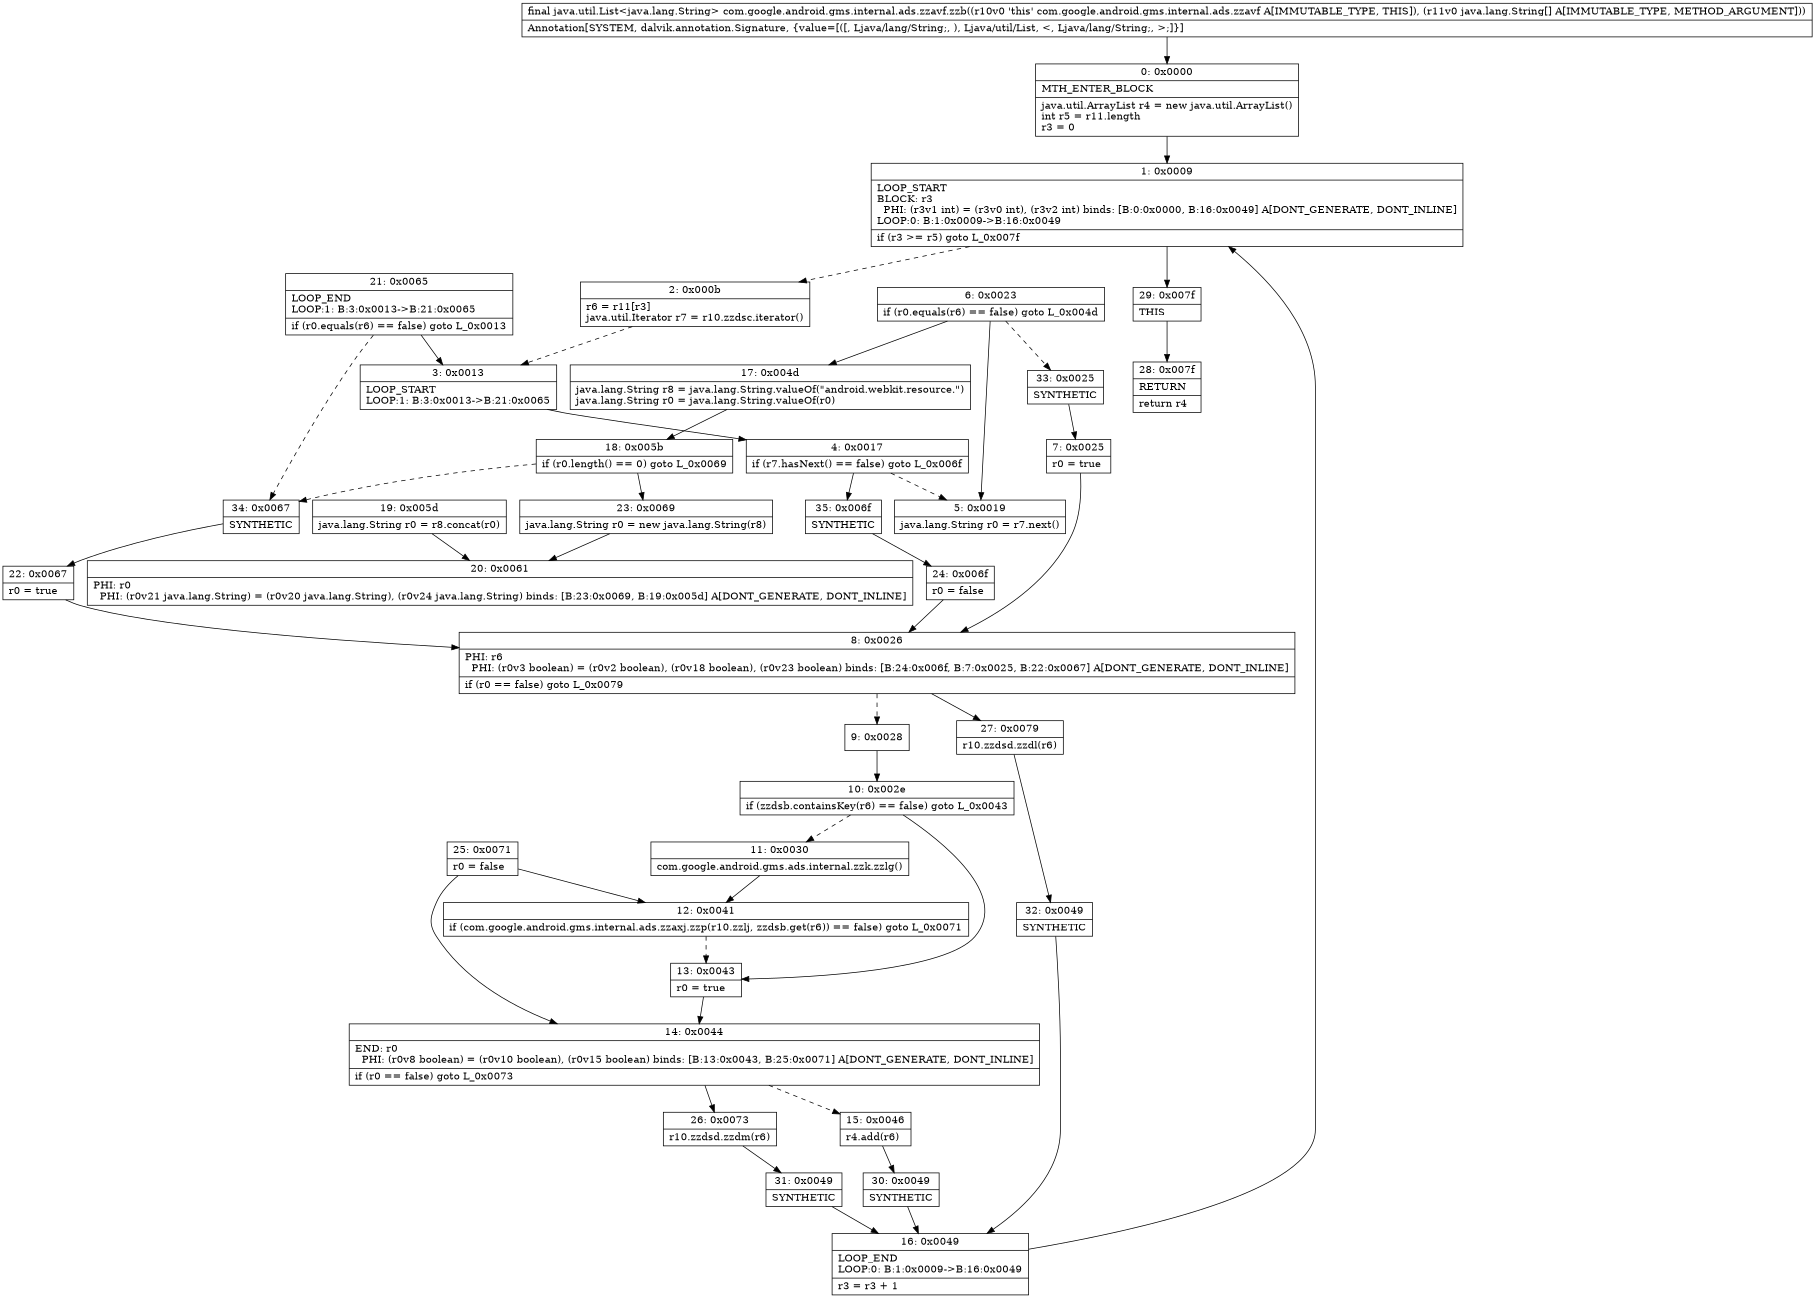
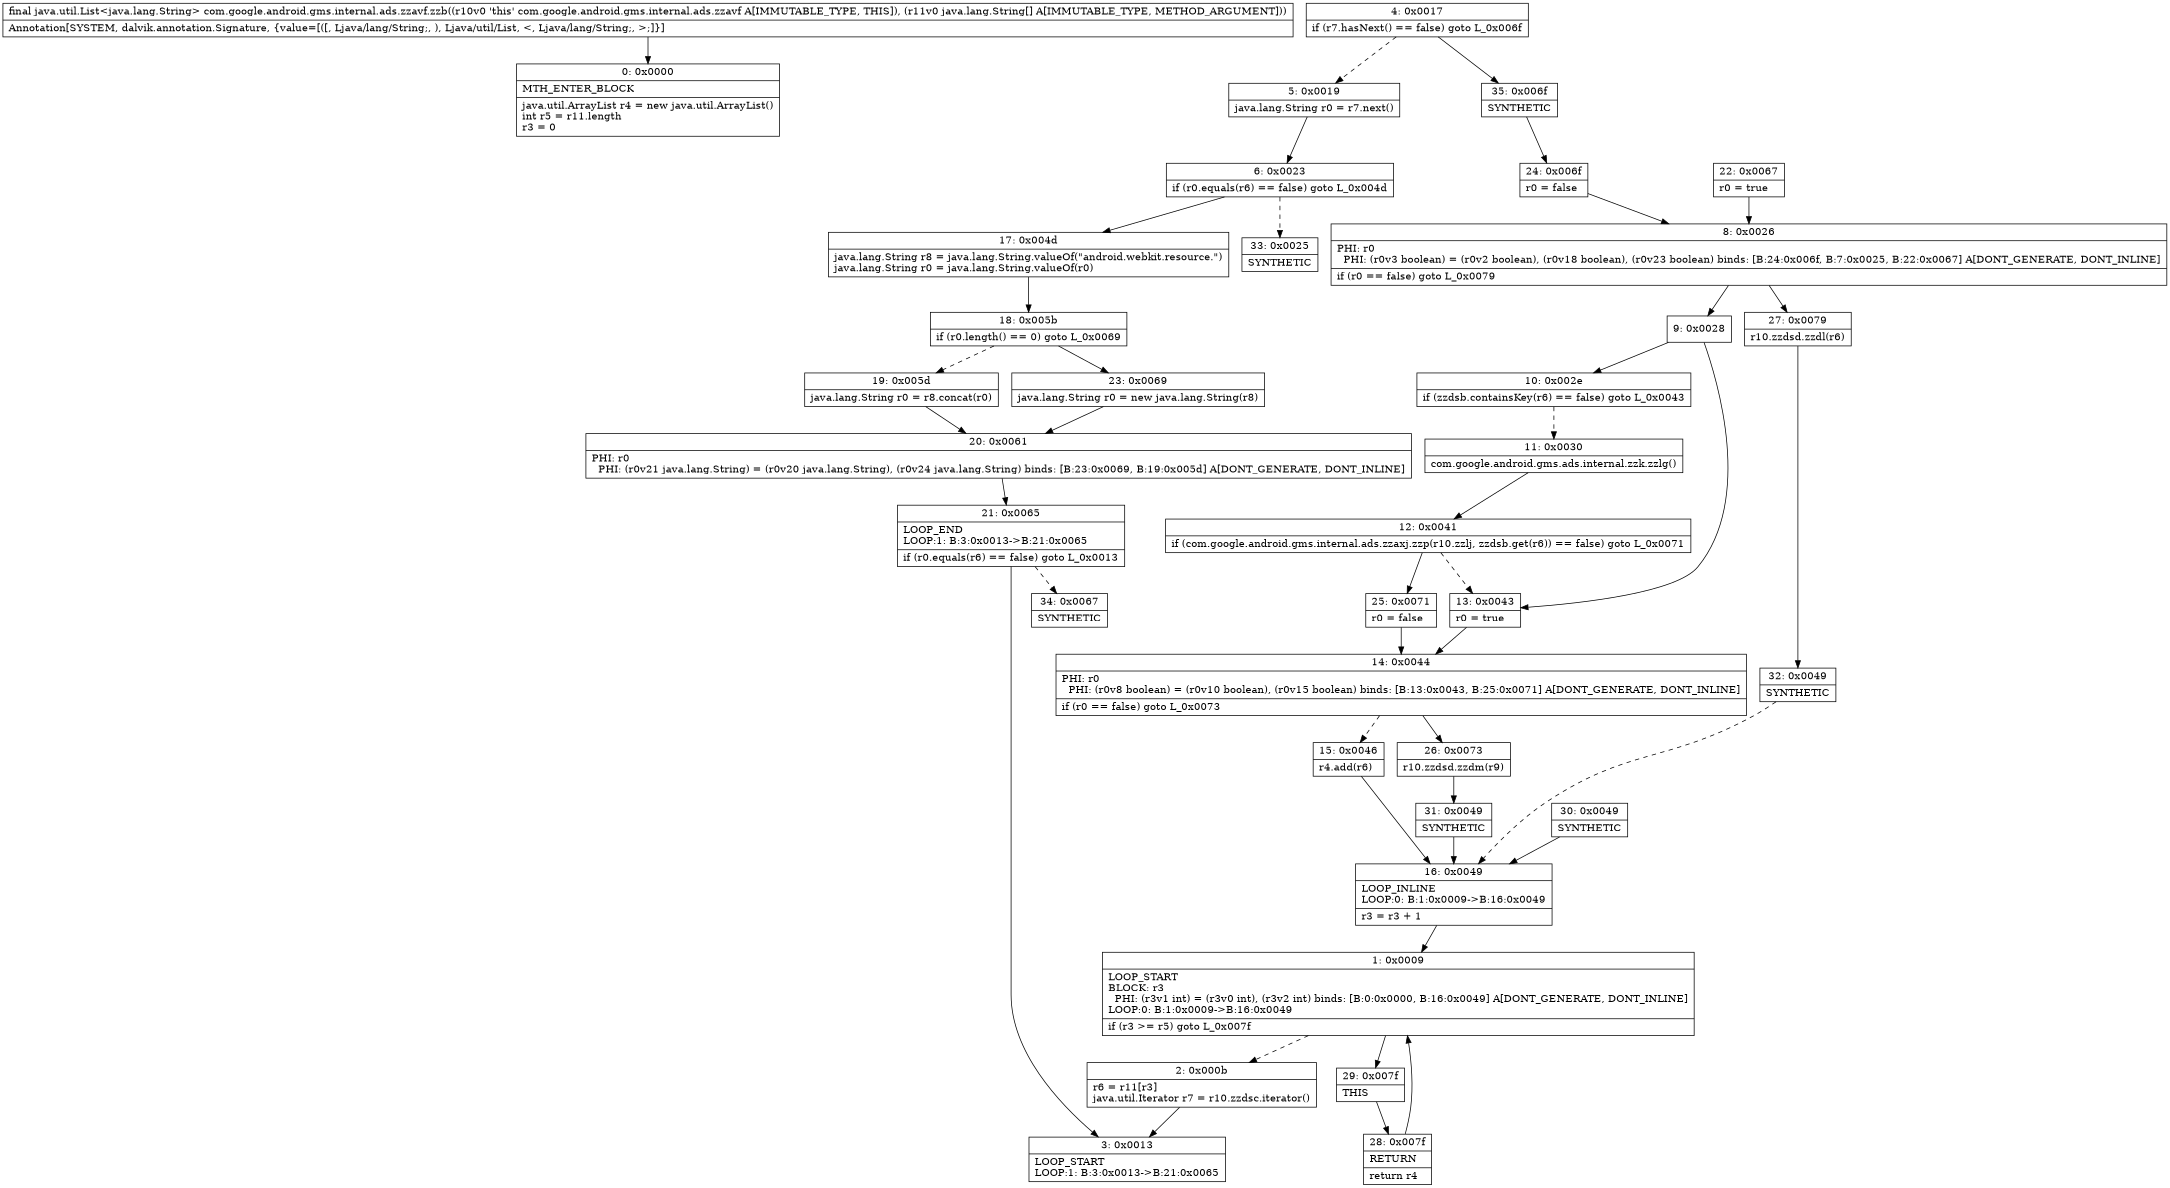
(1167, 146) -> (1412, 1089)
(580, 345) -> (1167, 1120)
(986, 407) -> (1299, 137)
(643, 425) -> none
(1079, 456) -> none
(421, 478) -> (968, 358)
none -> (1004, 488)
(148, 540) -> none
(486, 657) -> (1358, 249)
(877, 705) -> (1720, 298)
(578, 885) -> (1416, 570)
(942, 955) -> (1713, 543)
(378, 1049) -> (1083, 679)
(1060, 1095) -> (1621, 765)
(720, 1137) -> (1454, 767)
(887, 1156) -> (1393, 817)
(868, 1258) -> (1399, 889)
